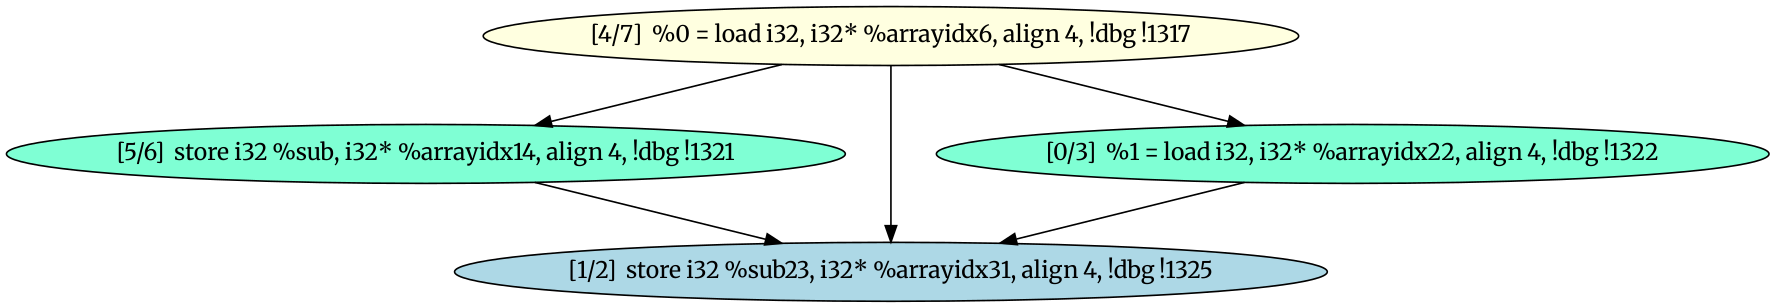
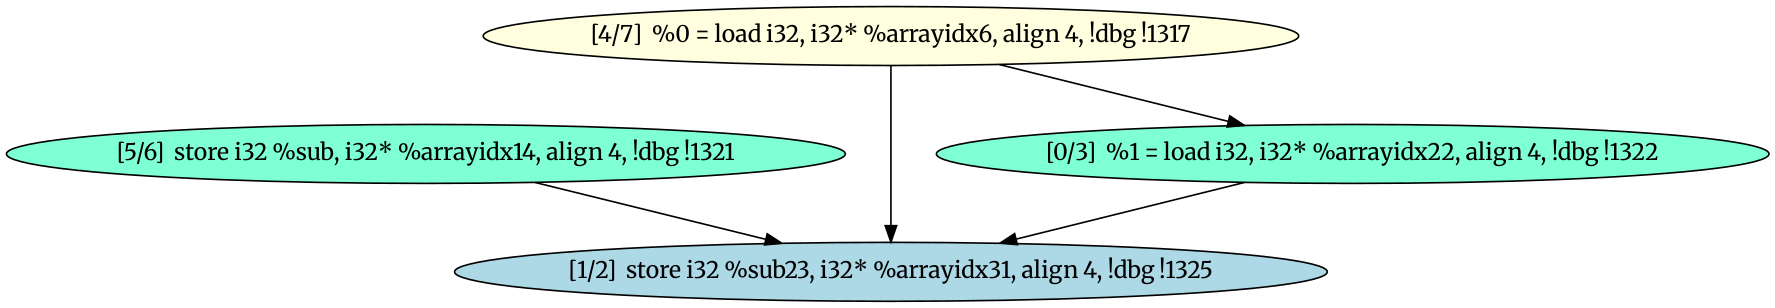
(666, 93) -> none
